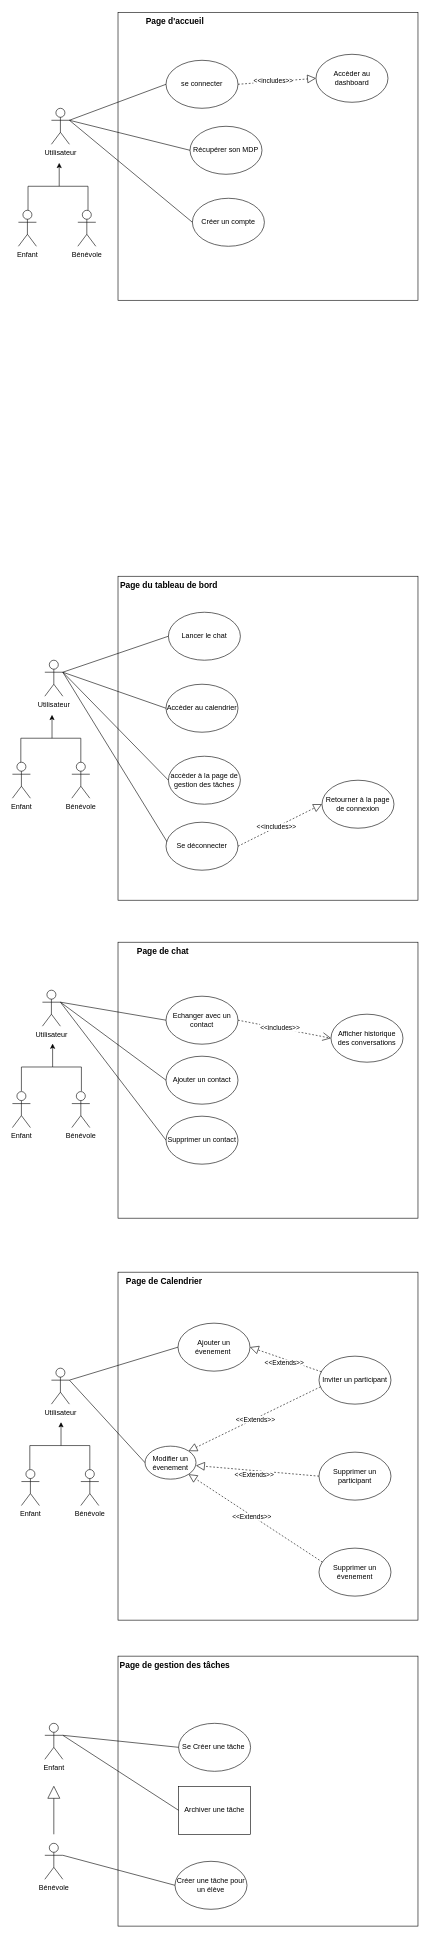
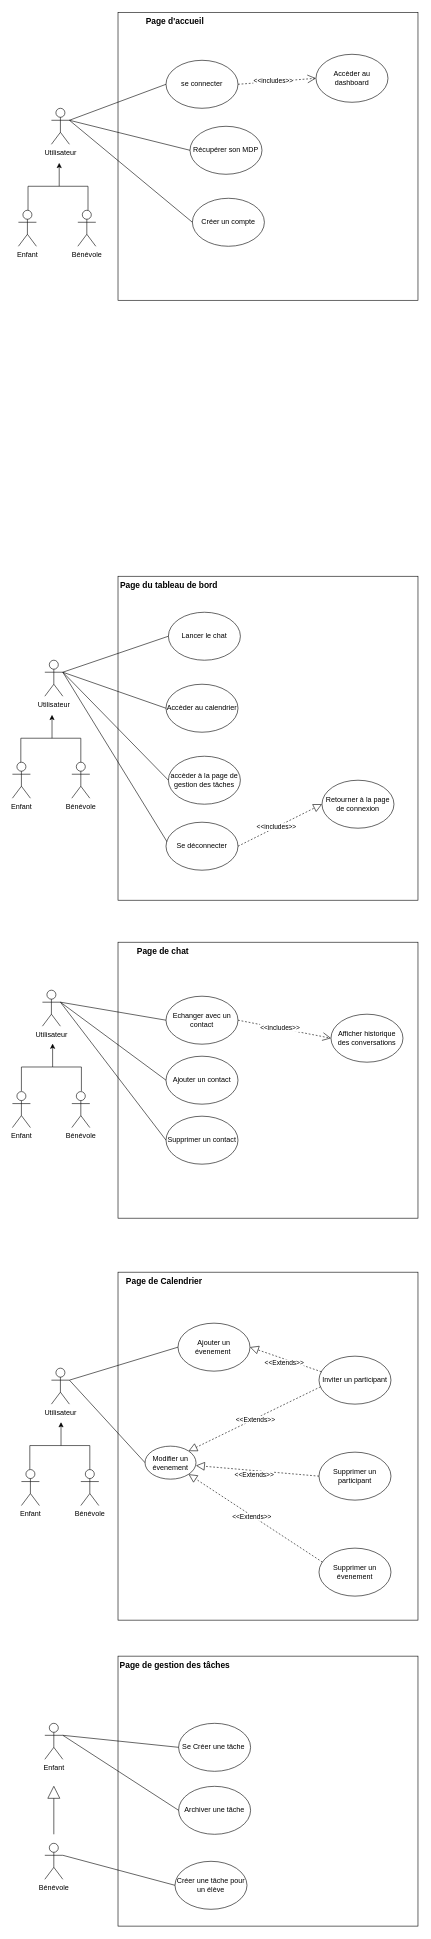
(306, 79) -> (310, 79)
(215, 1811) -> (215, 1811)
